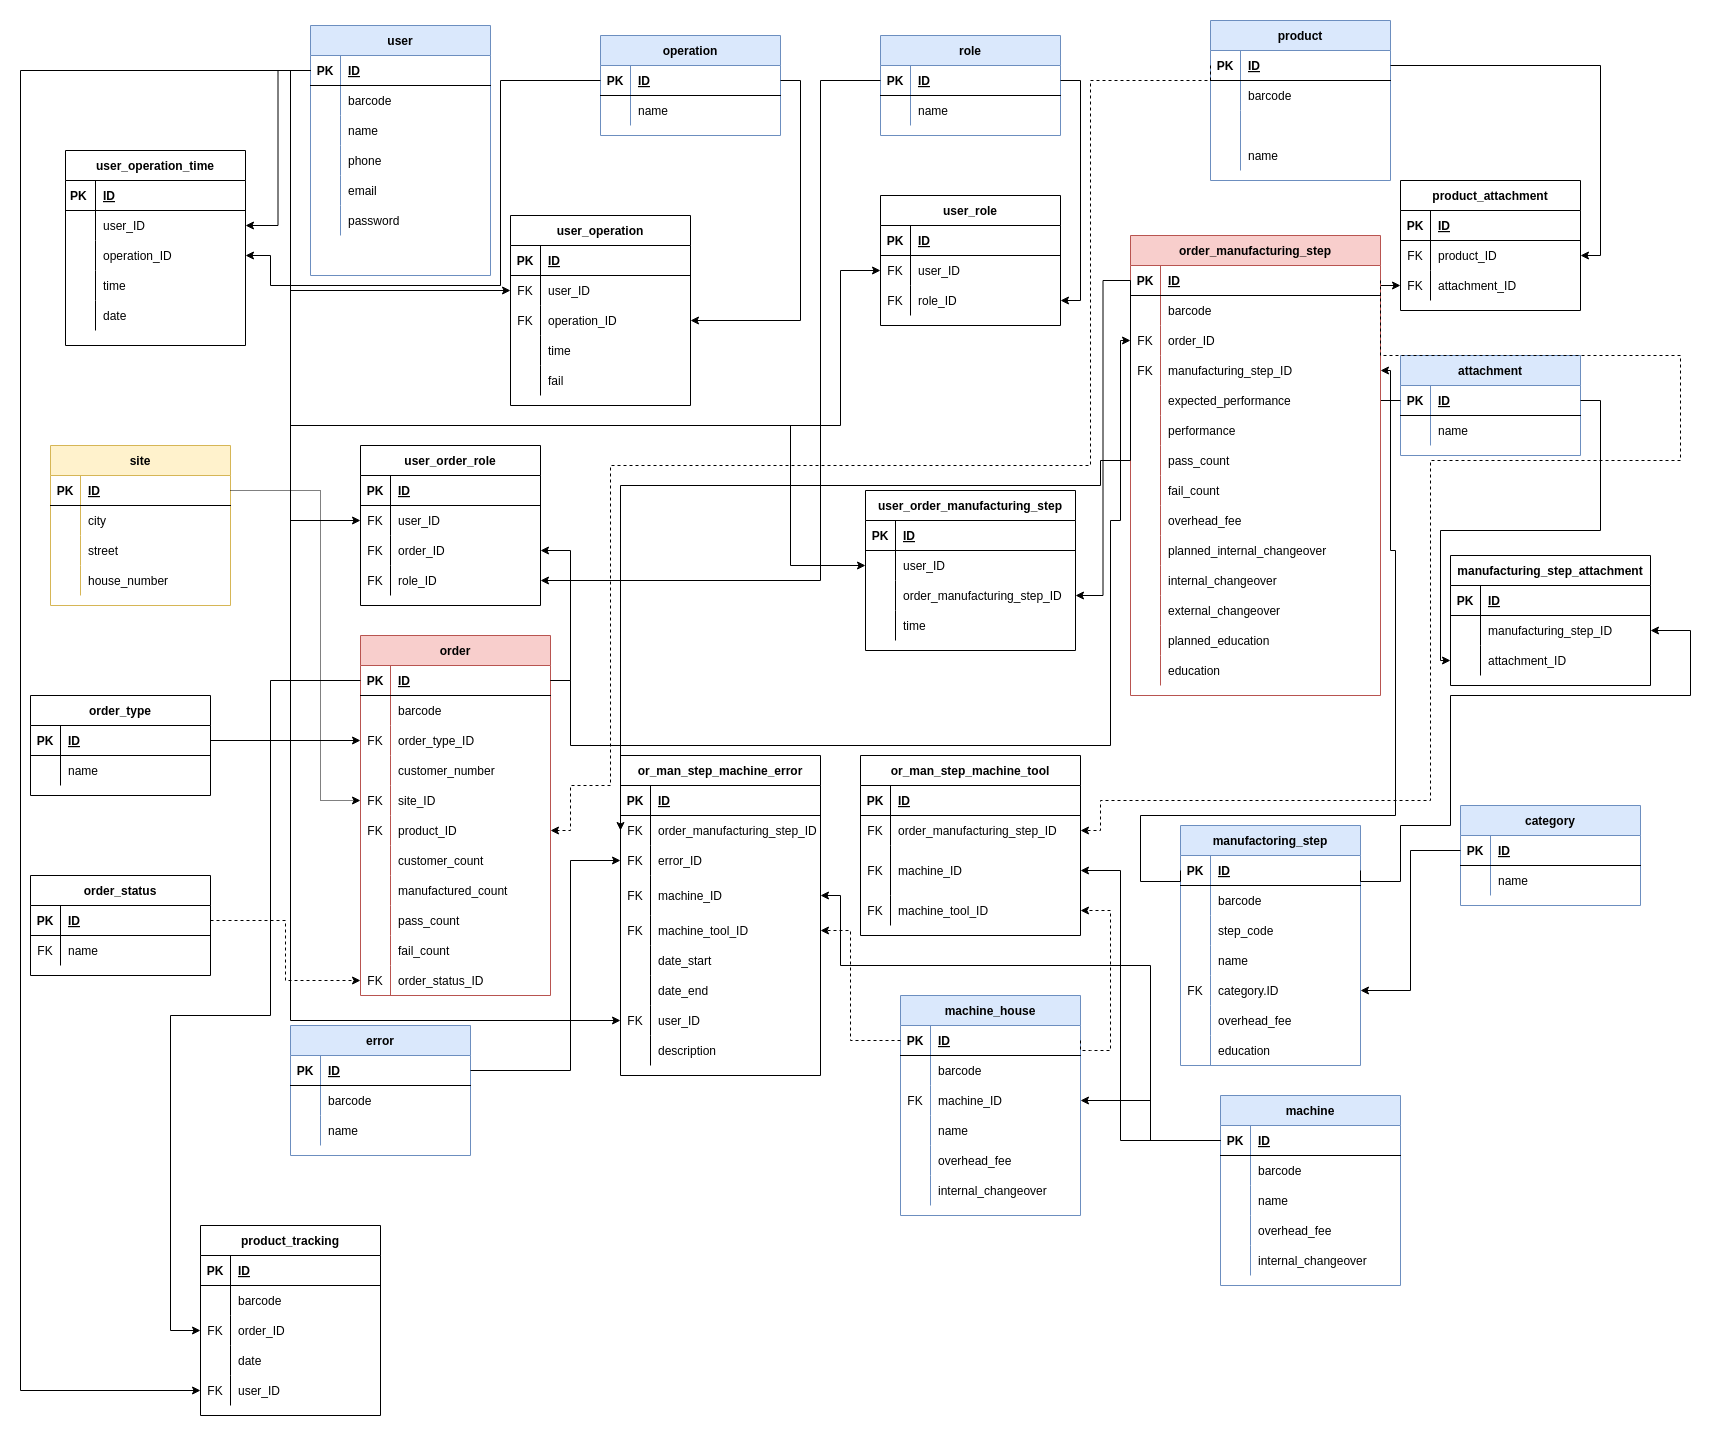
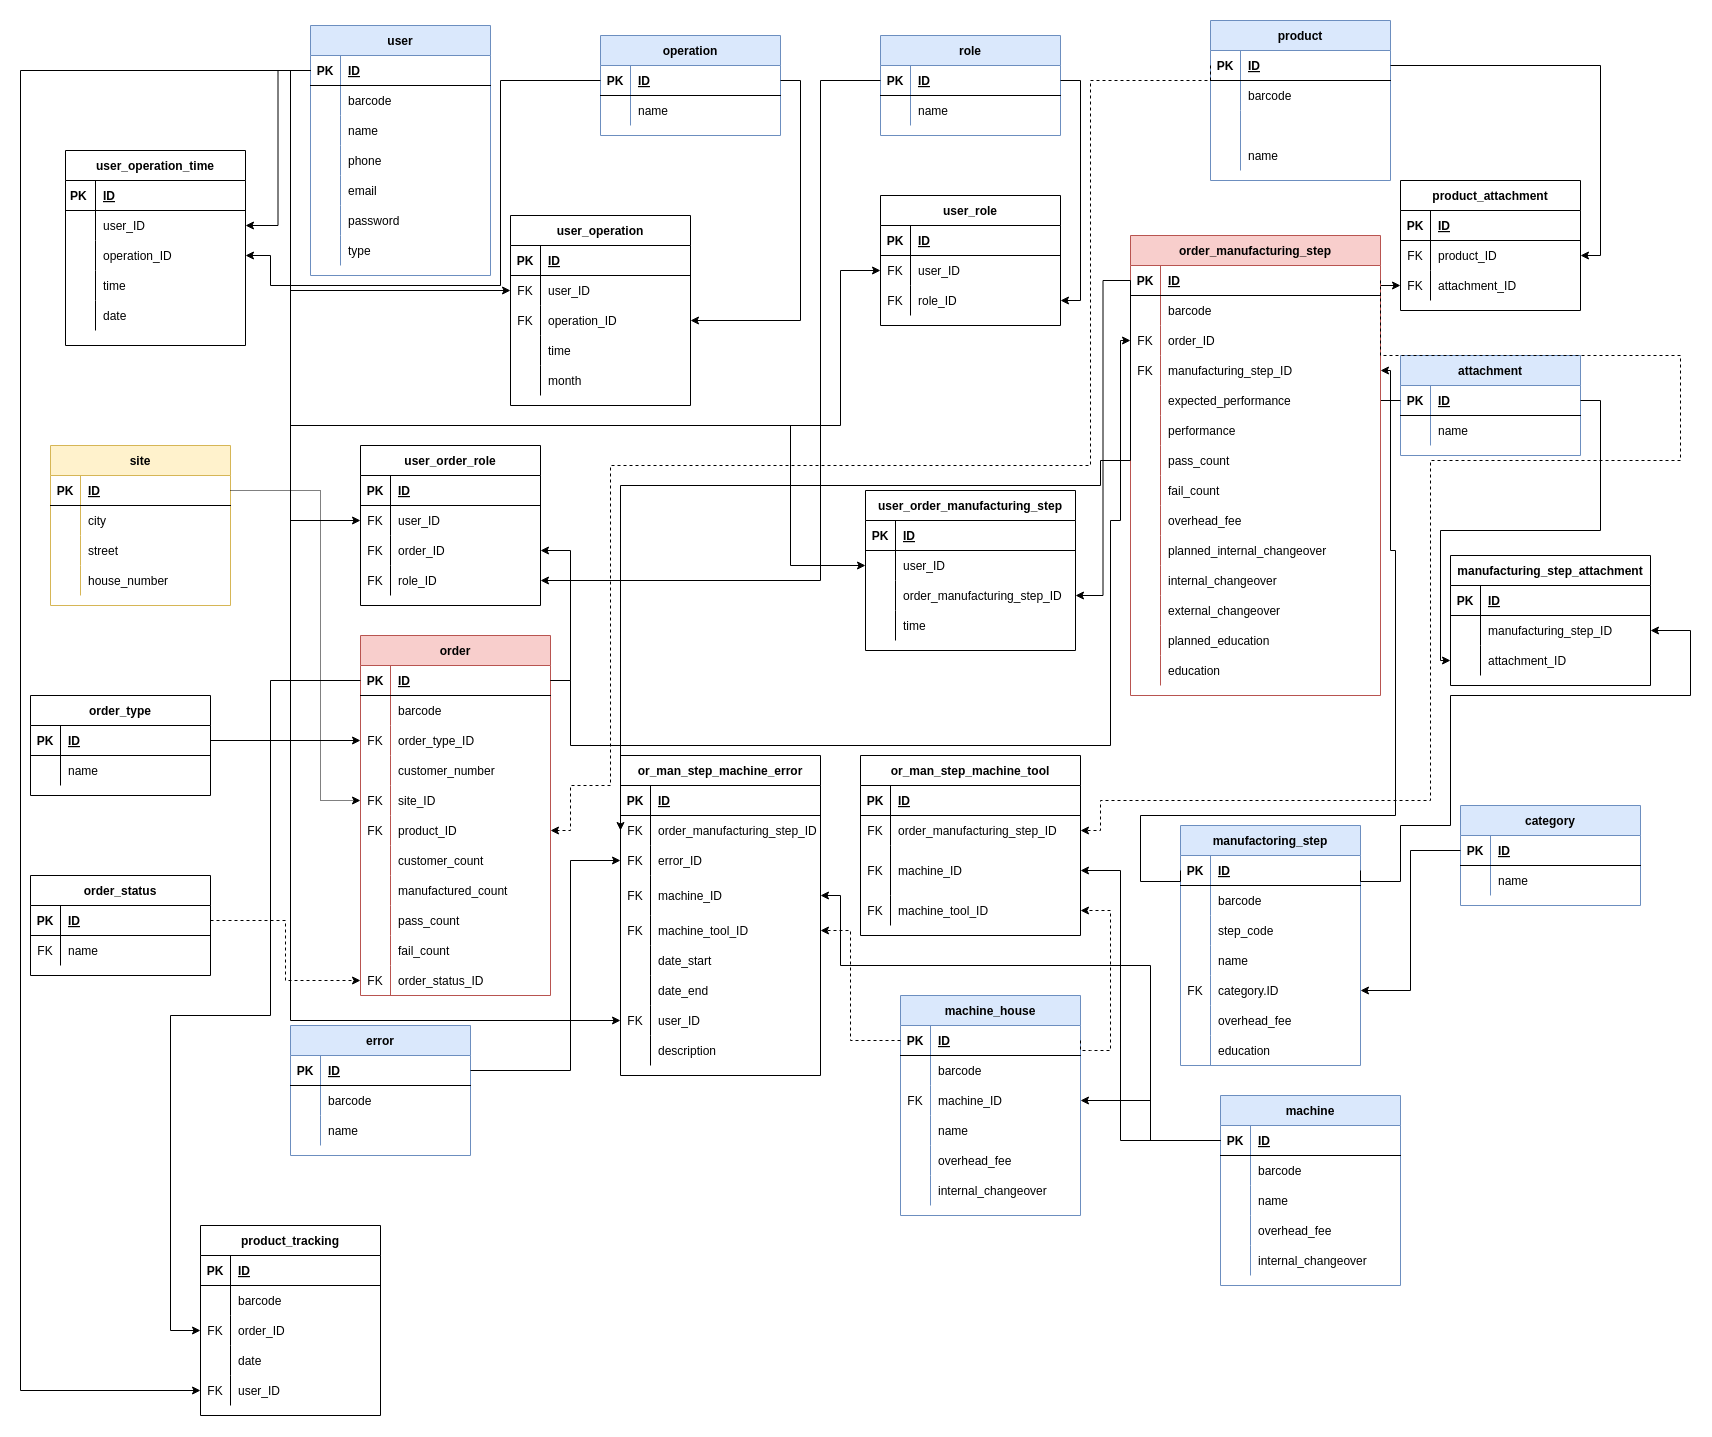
none -> (416, 251)
(558, 381) -> (565, 381)
